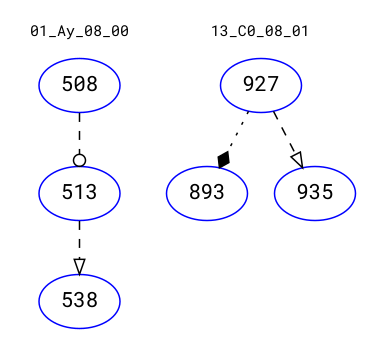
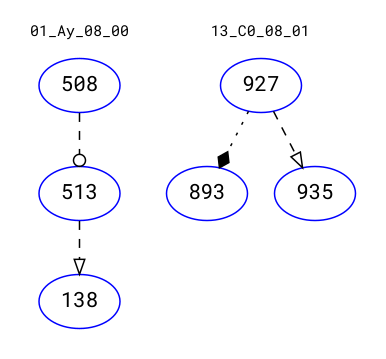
(80, 302) -> (80, 302)
